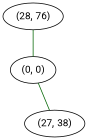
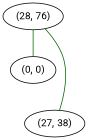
(44, 97) -> (65, 67)
